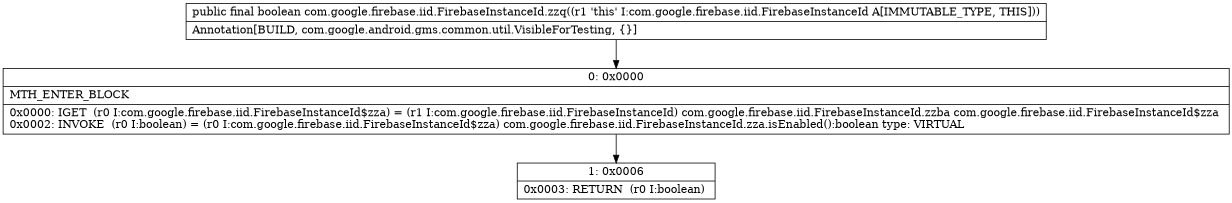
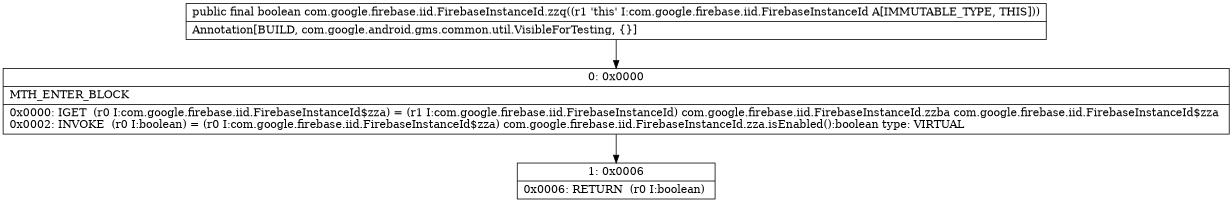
(616, 190) -> (616, 190)
